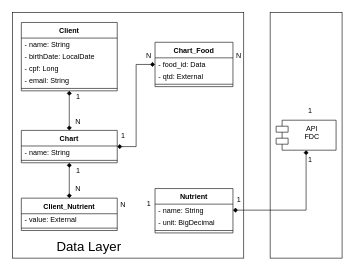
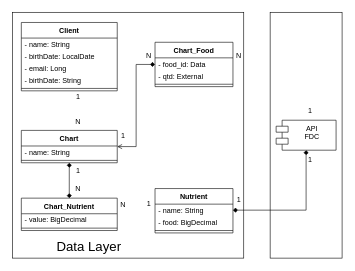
(44, 68) -> (46, 68)
(49, 80) -> (58, 80)
(69, 125) -> none
(123, 147) -> (121, 147)
(69, 206) -> (69, 206)
(54, 220) -> (56, 220)
(188, 223) -> (189, 223)
